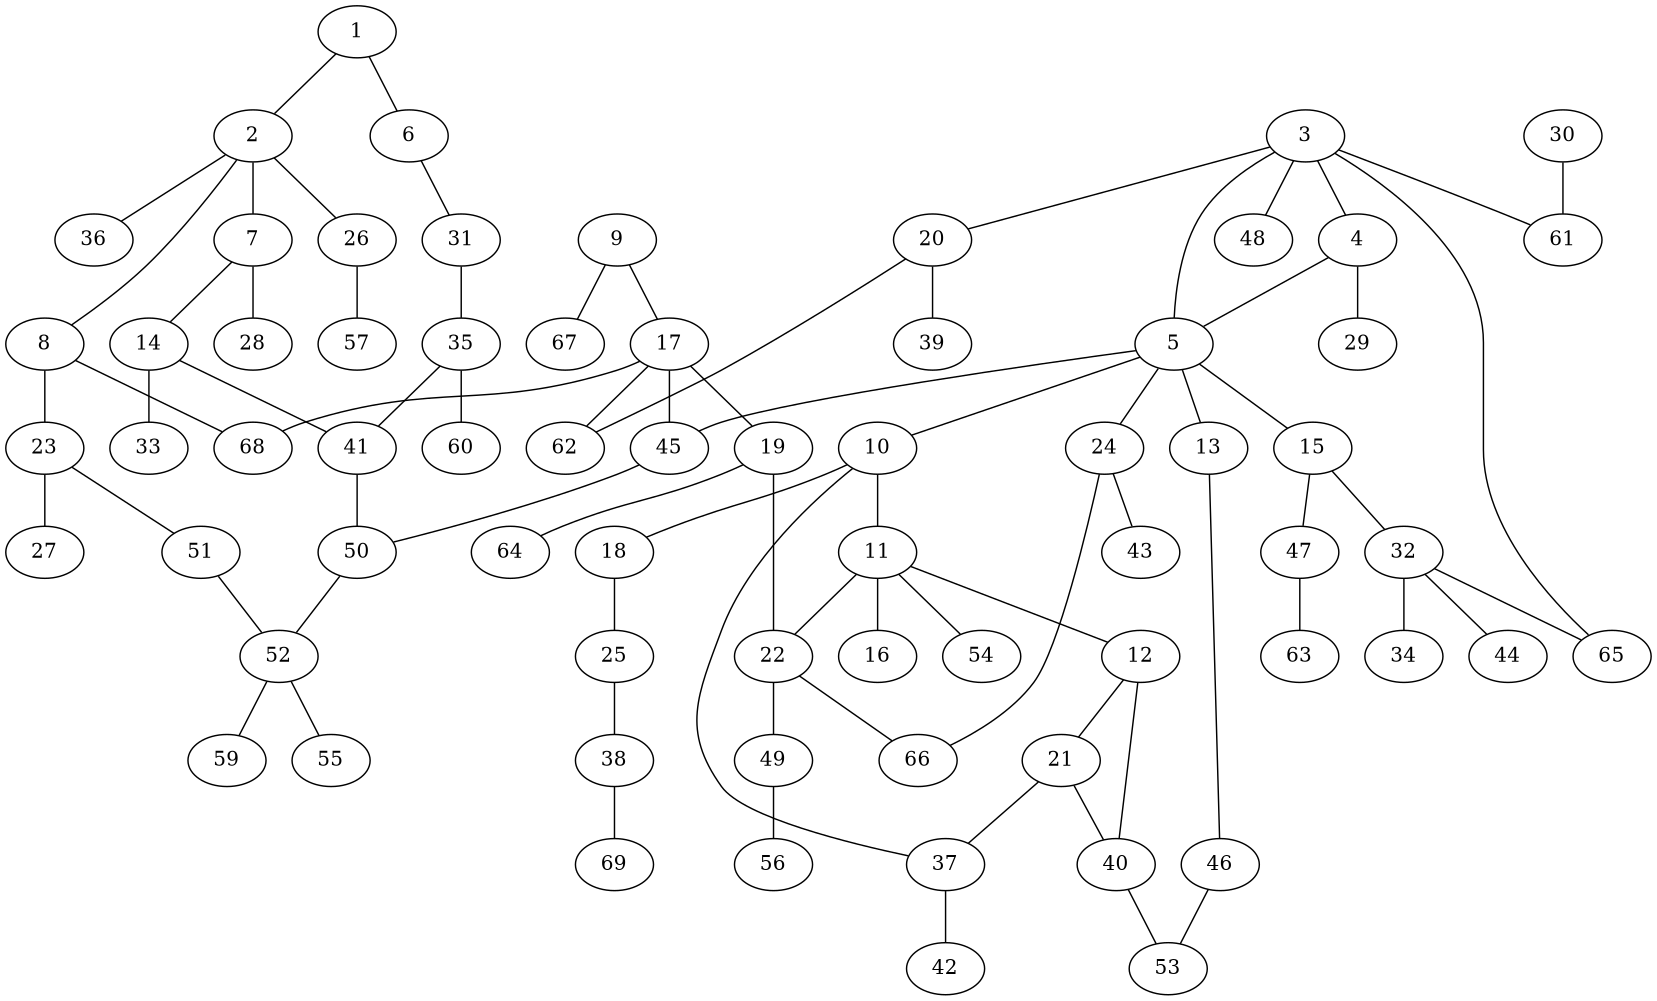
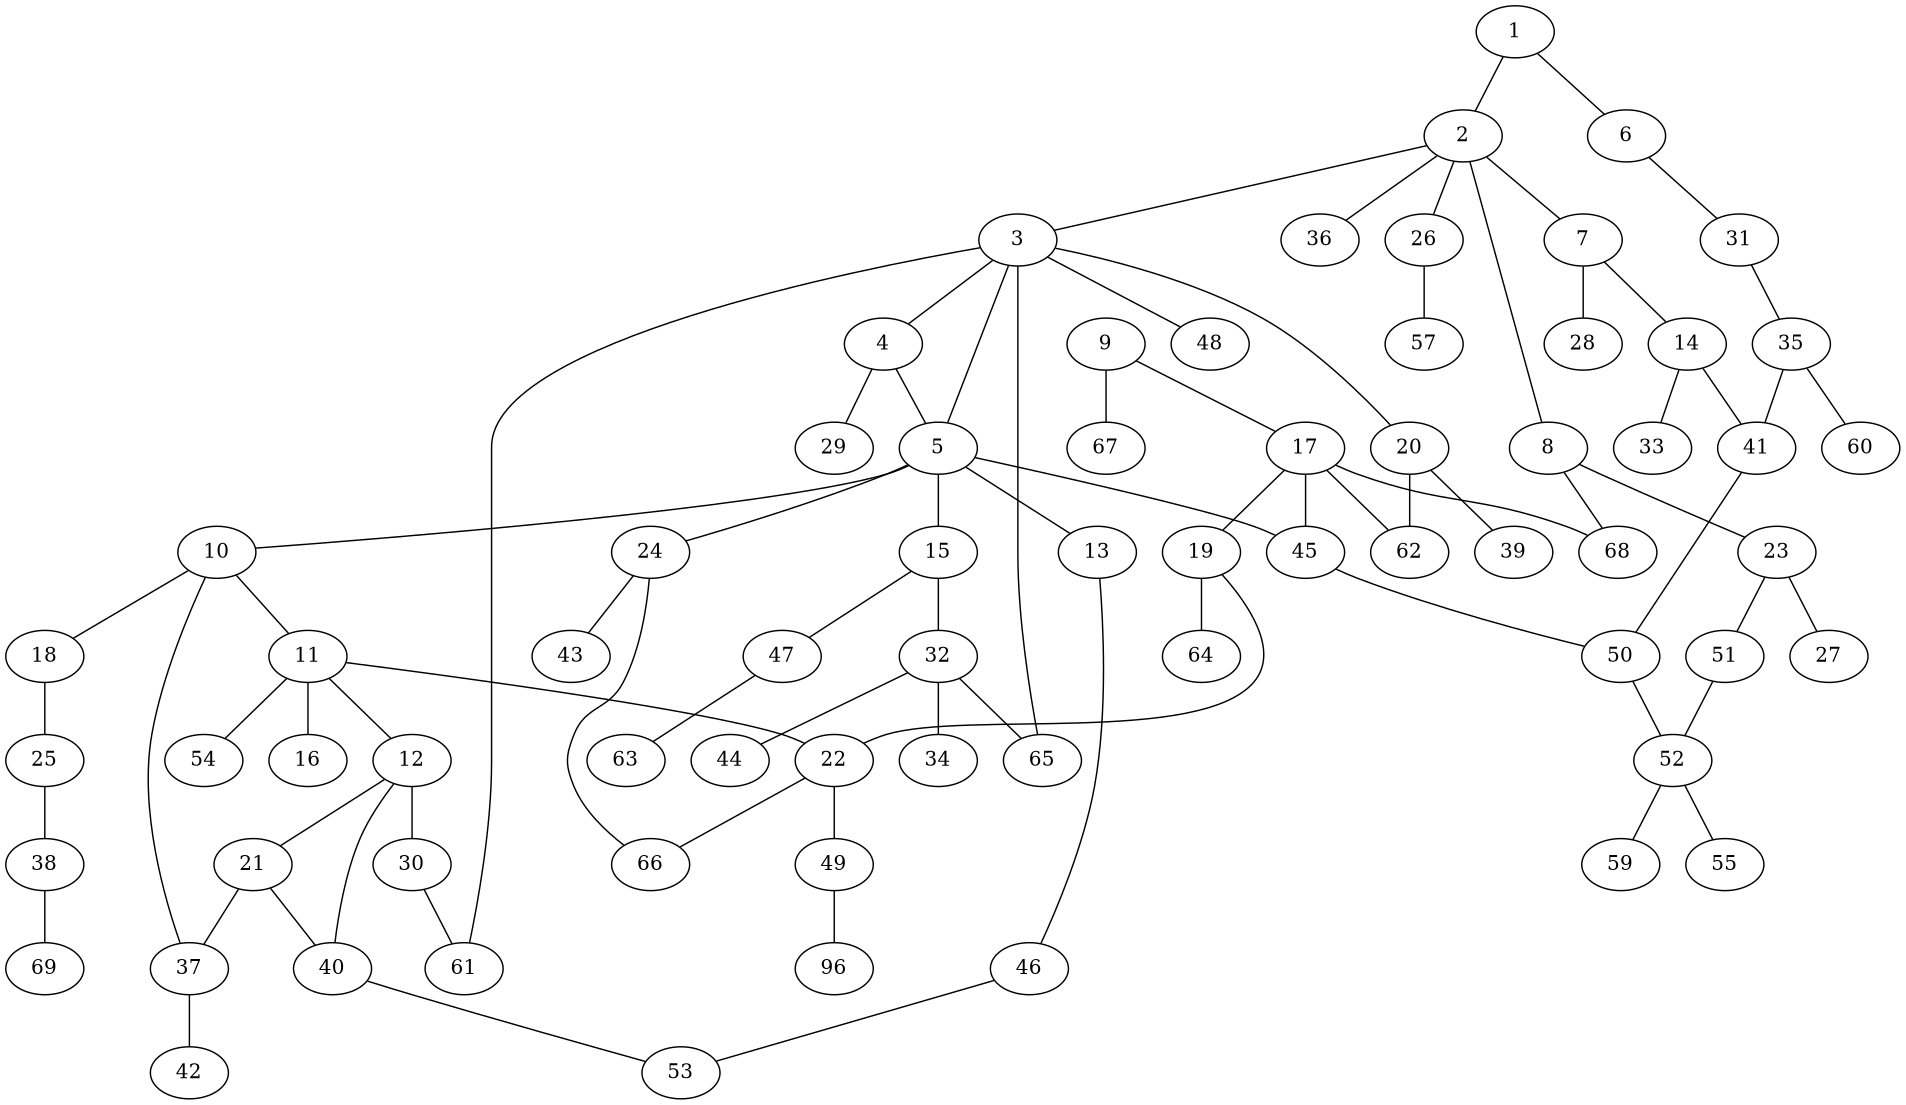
none -> (1240, 188)
none -> (412, 813)
(774, 865) -> (834, 969)
